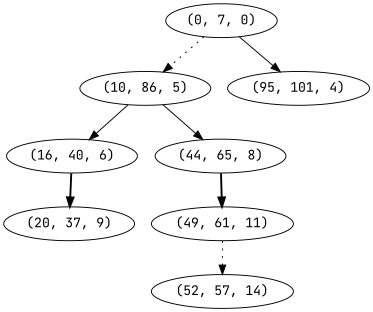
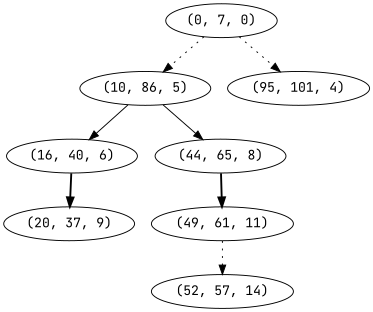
(256, 51) -> (256, 51)
